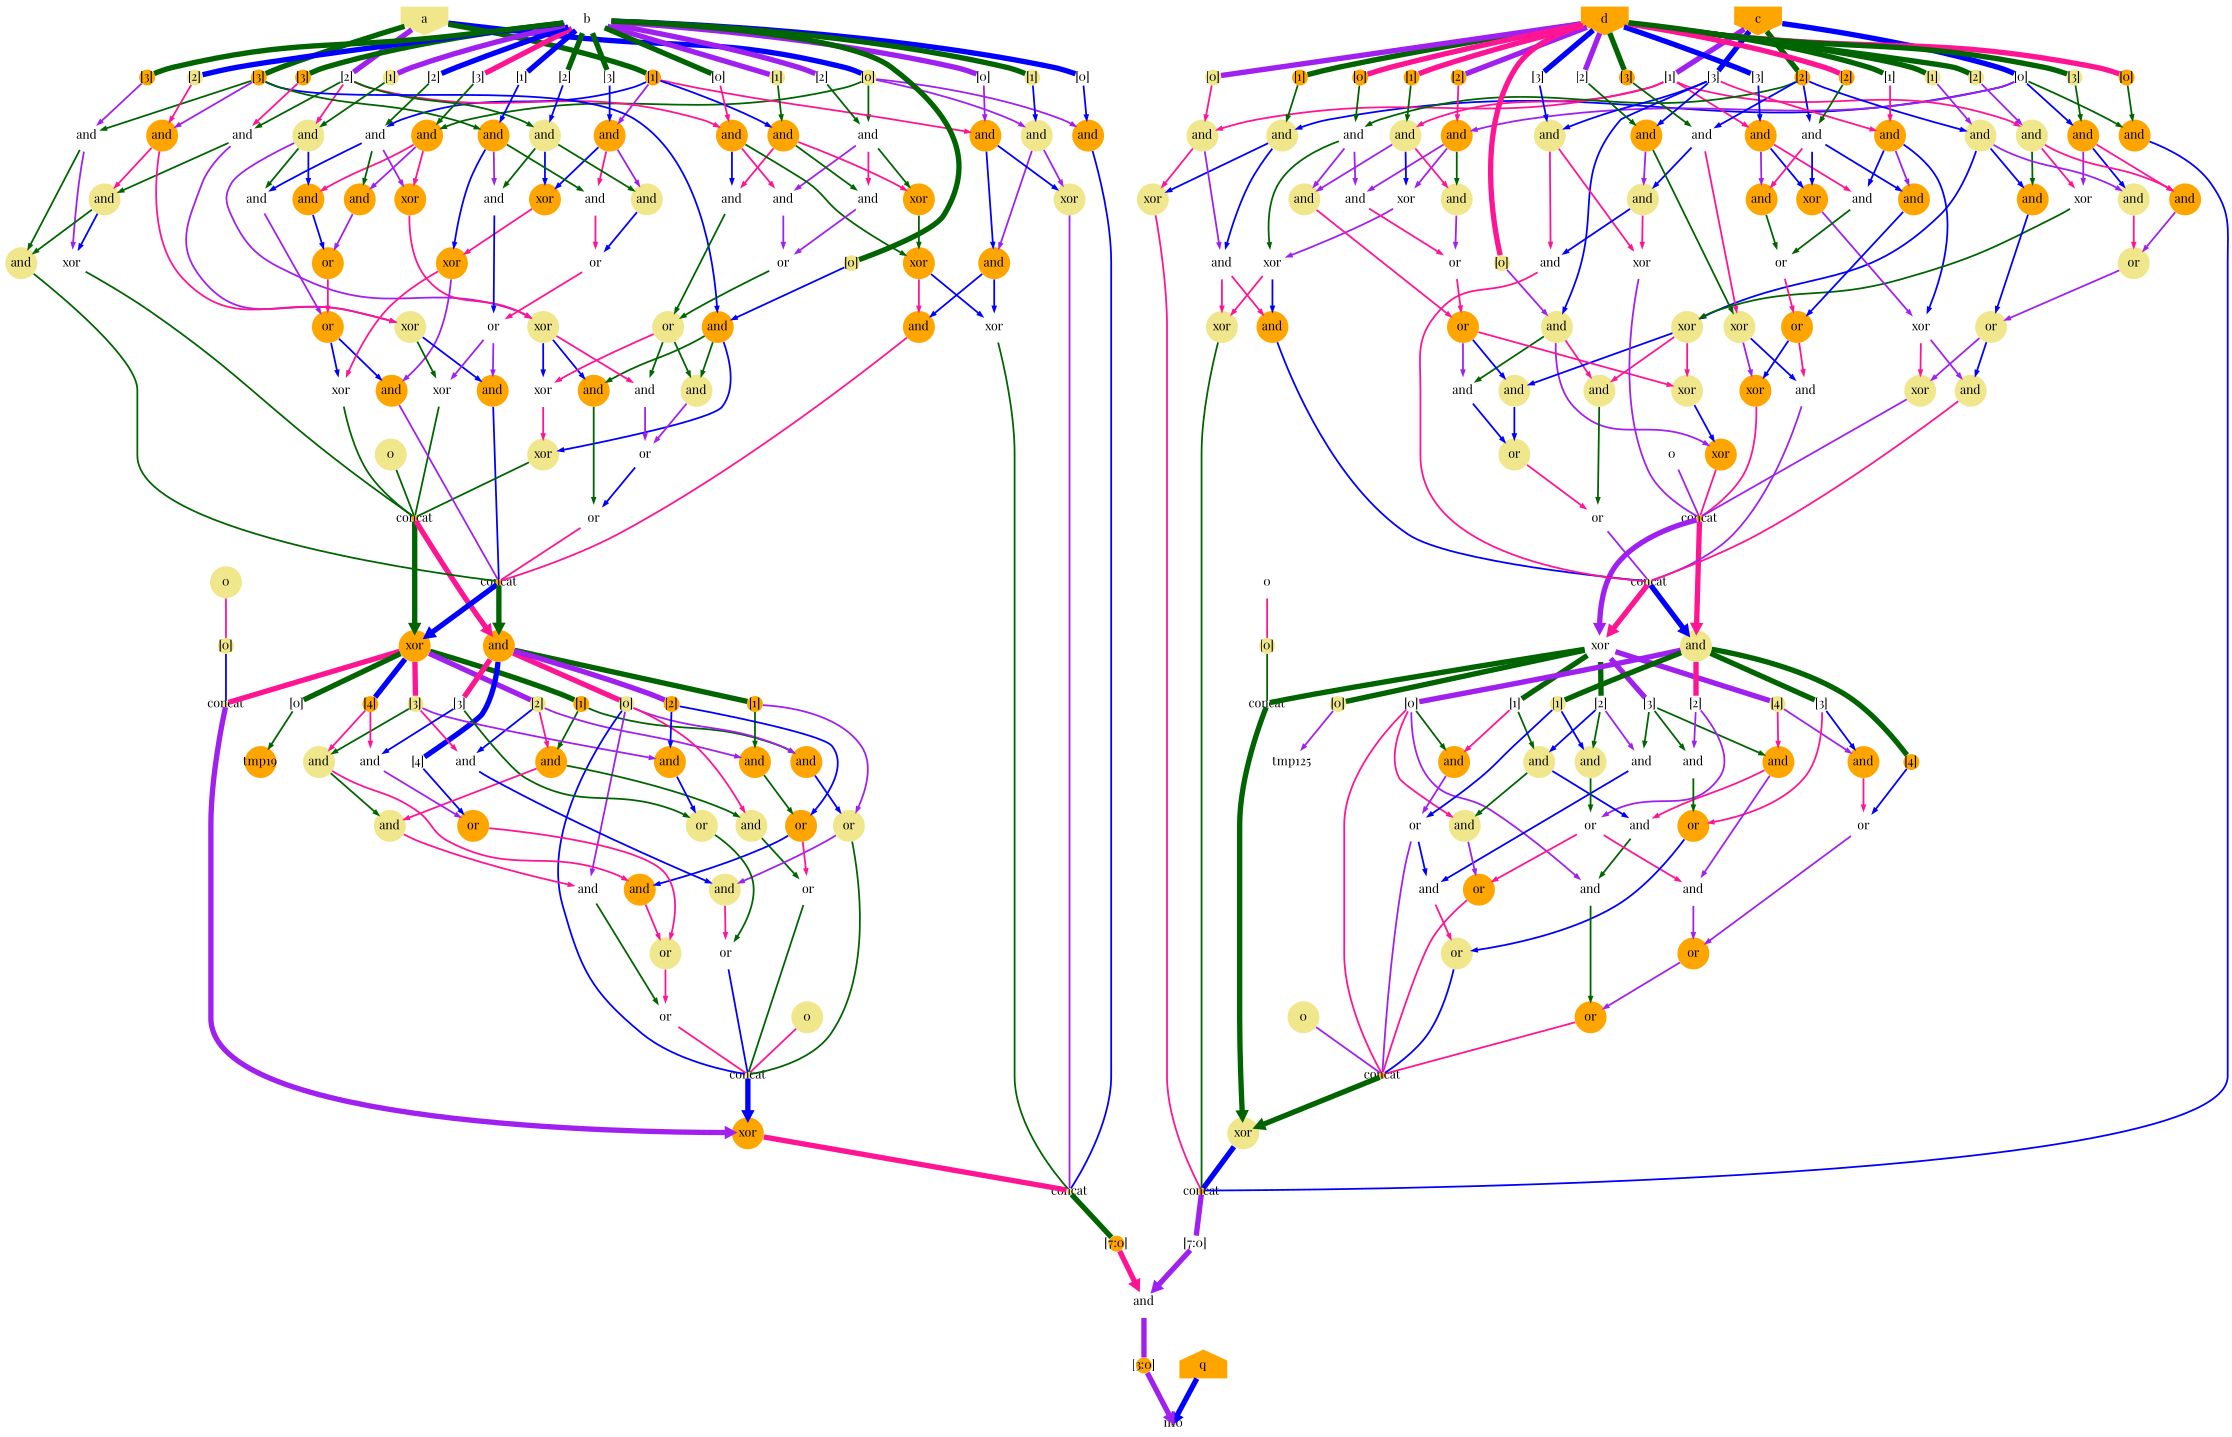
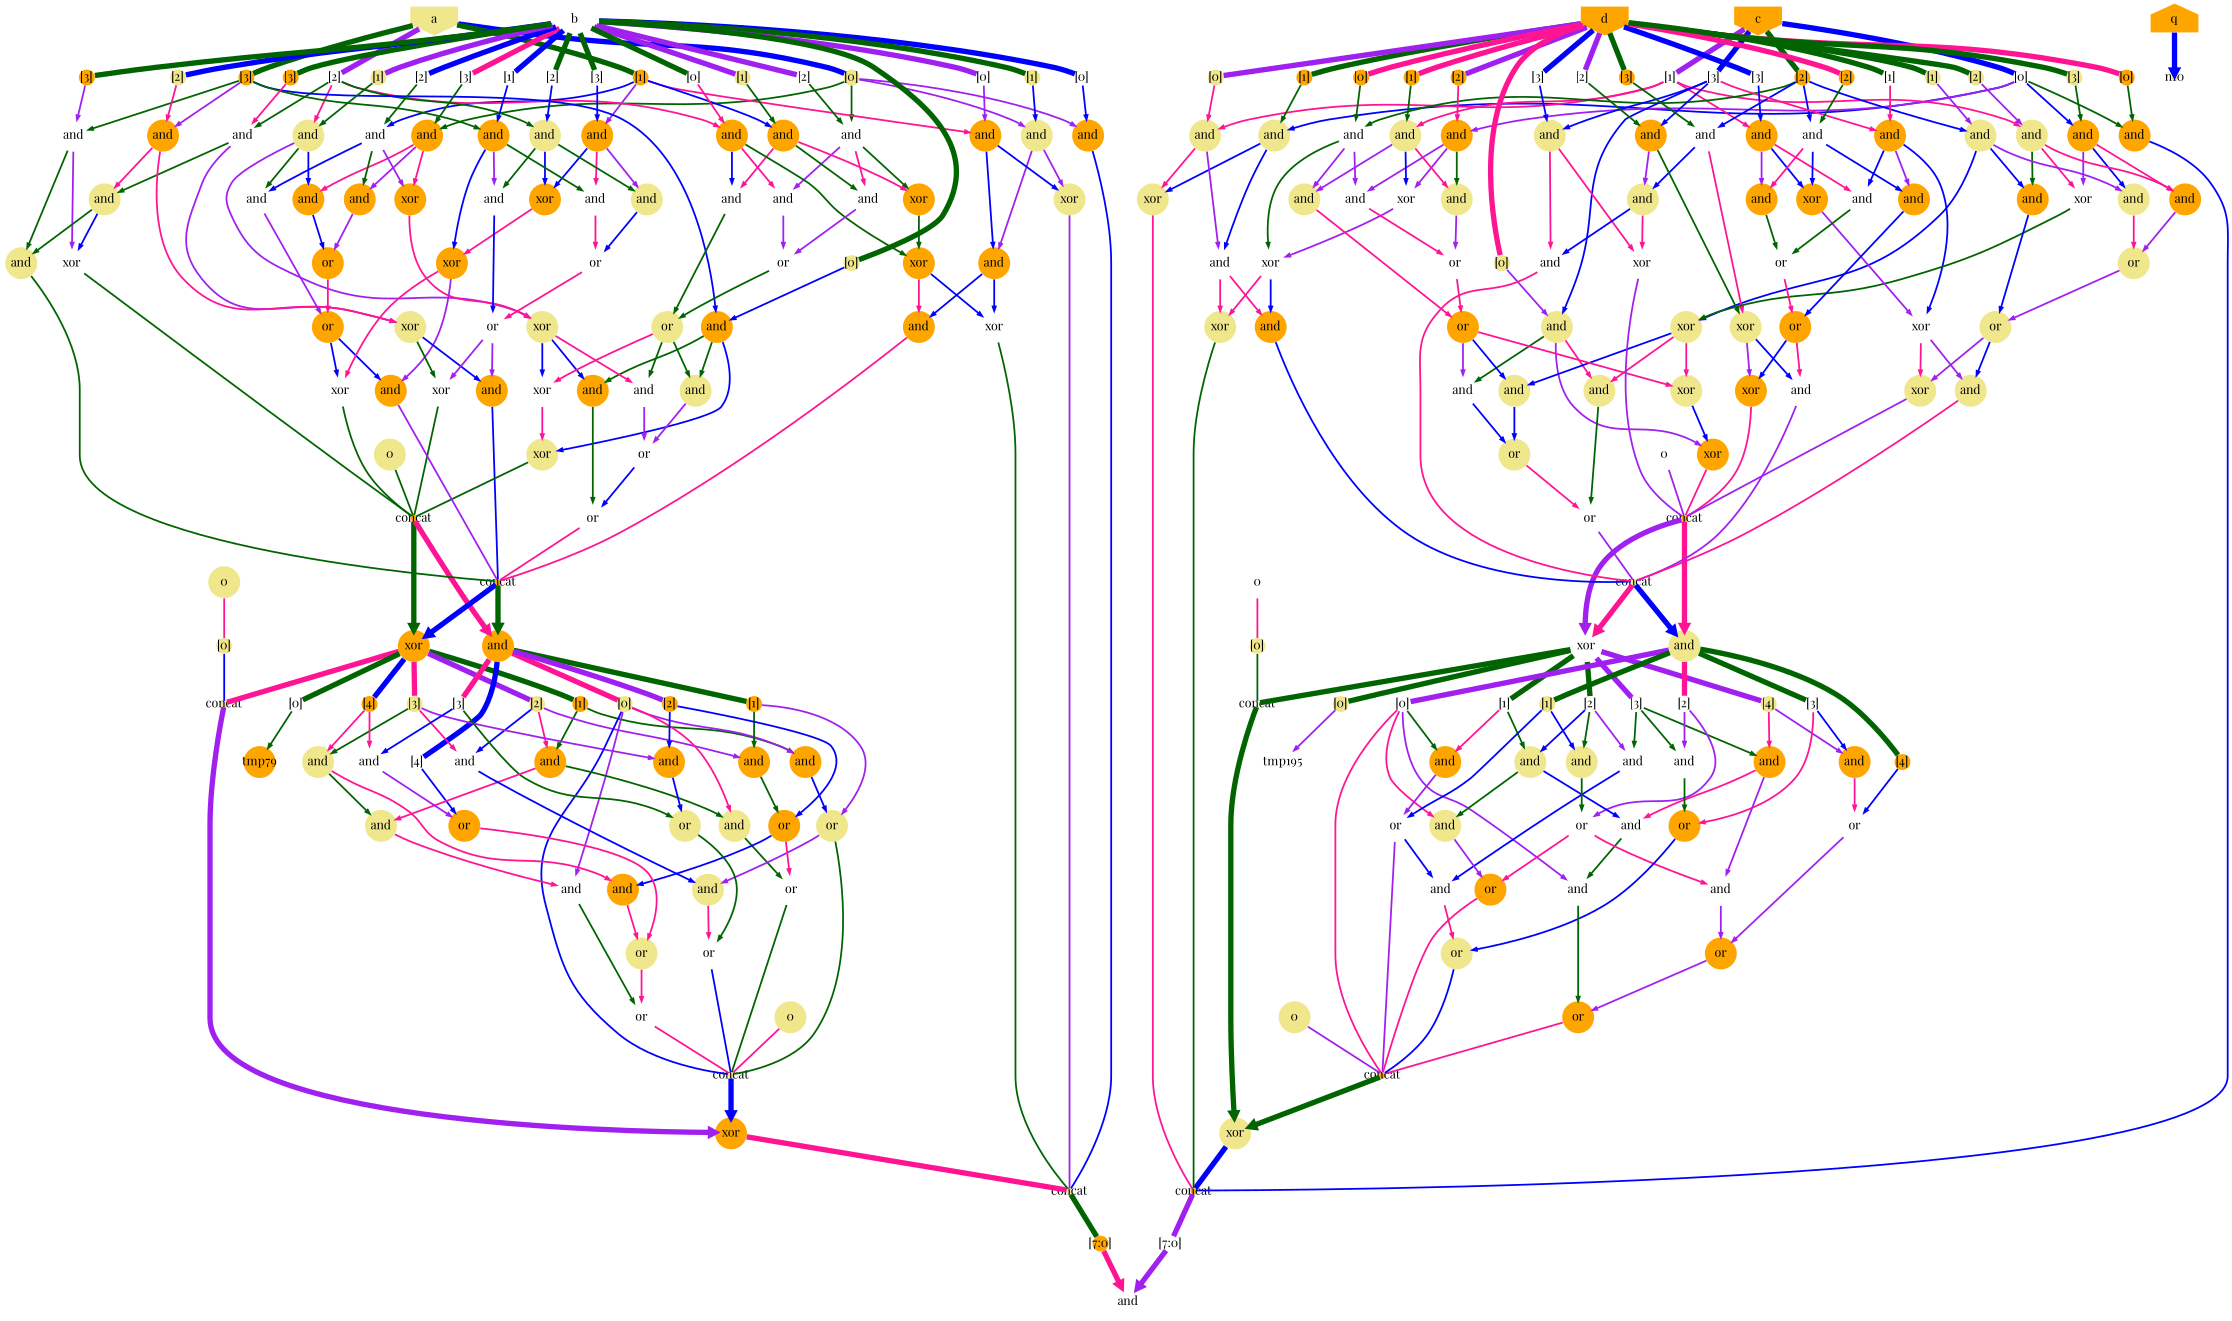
(261, 762) -> (260, 762)
(1292, 762) -> (1283, 762)
(1144, 1365) -> none
